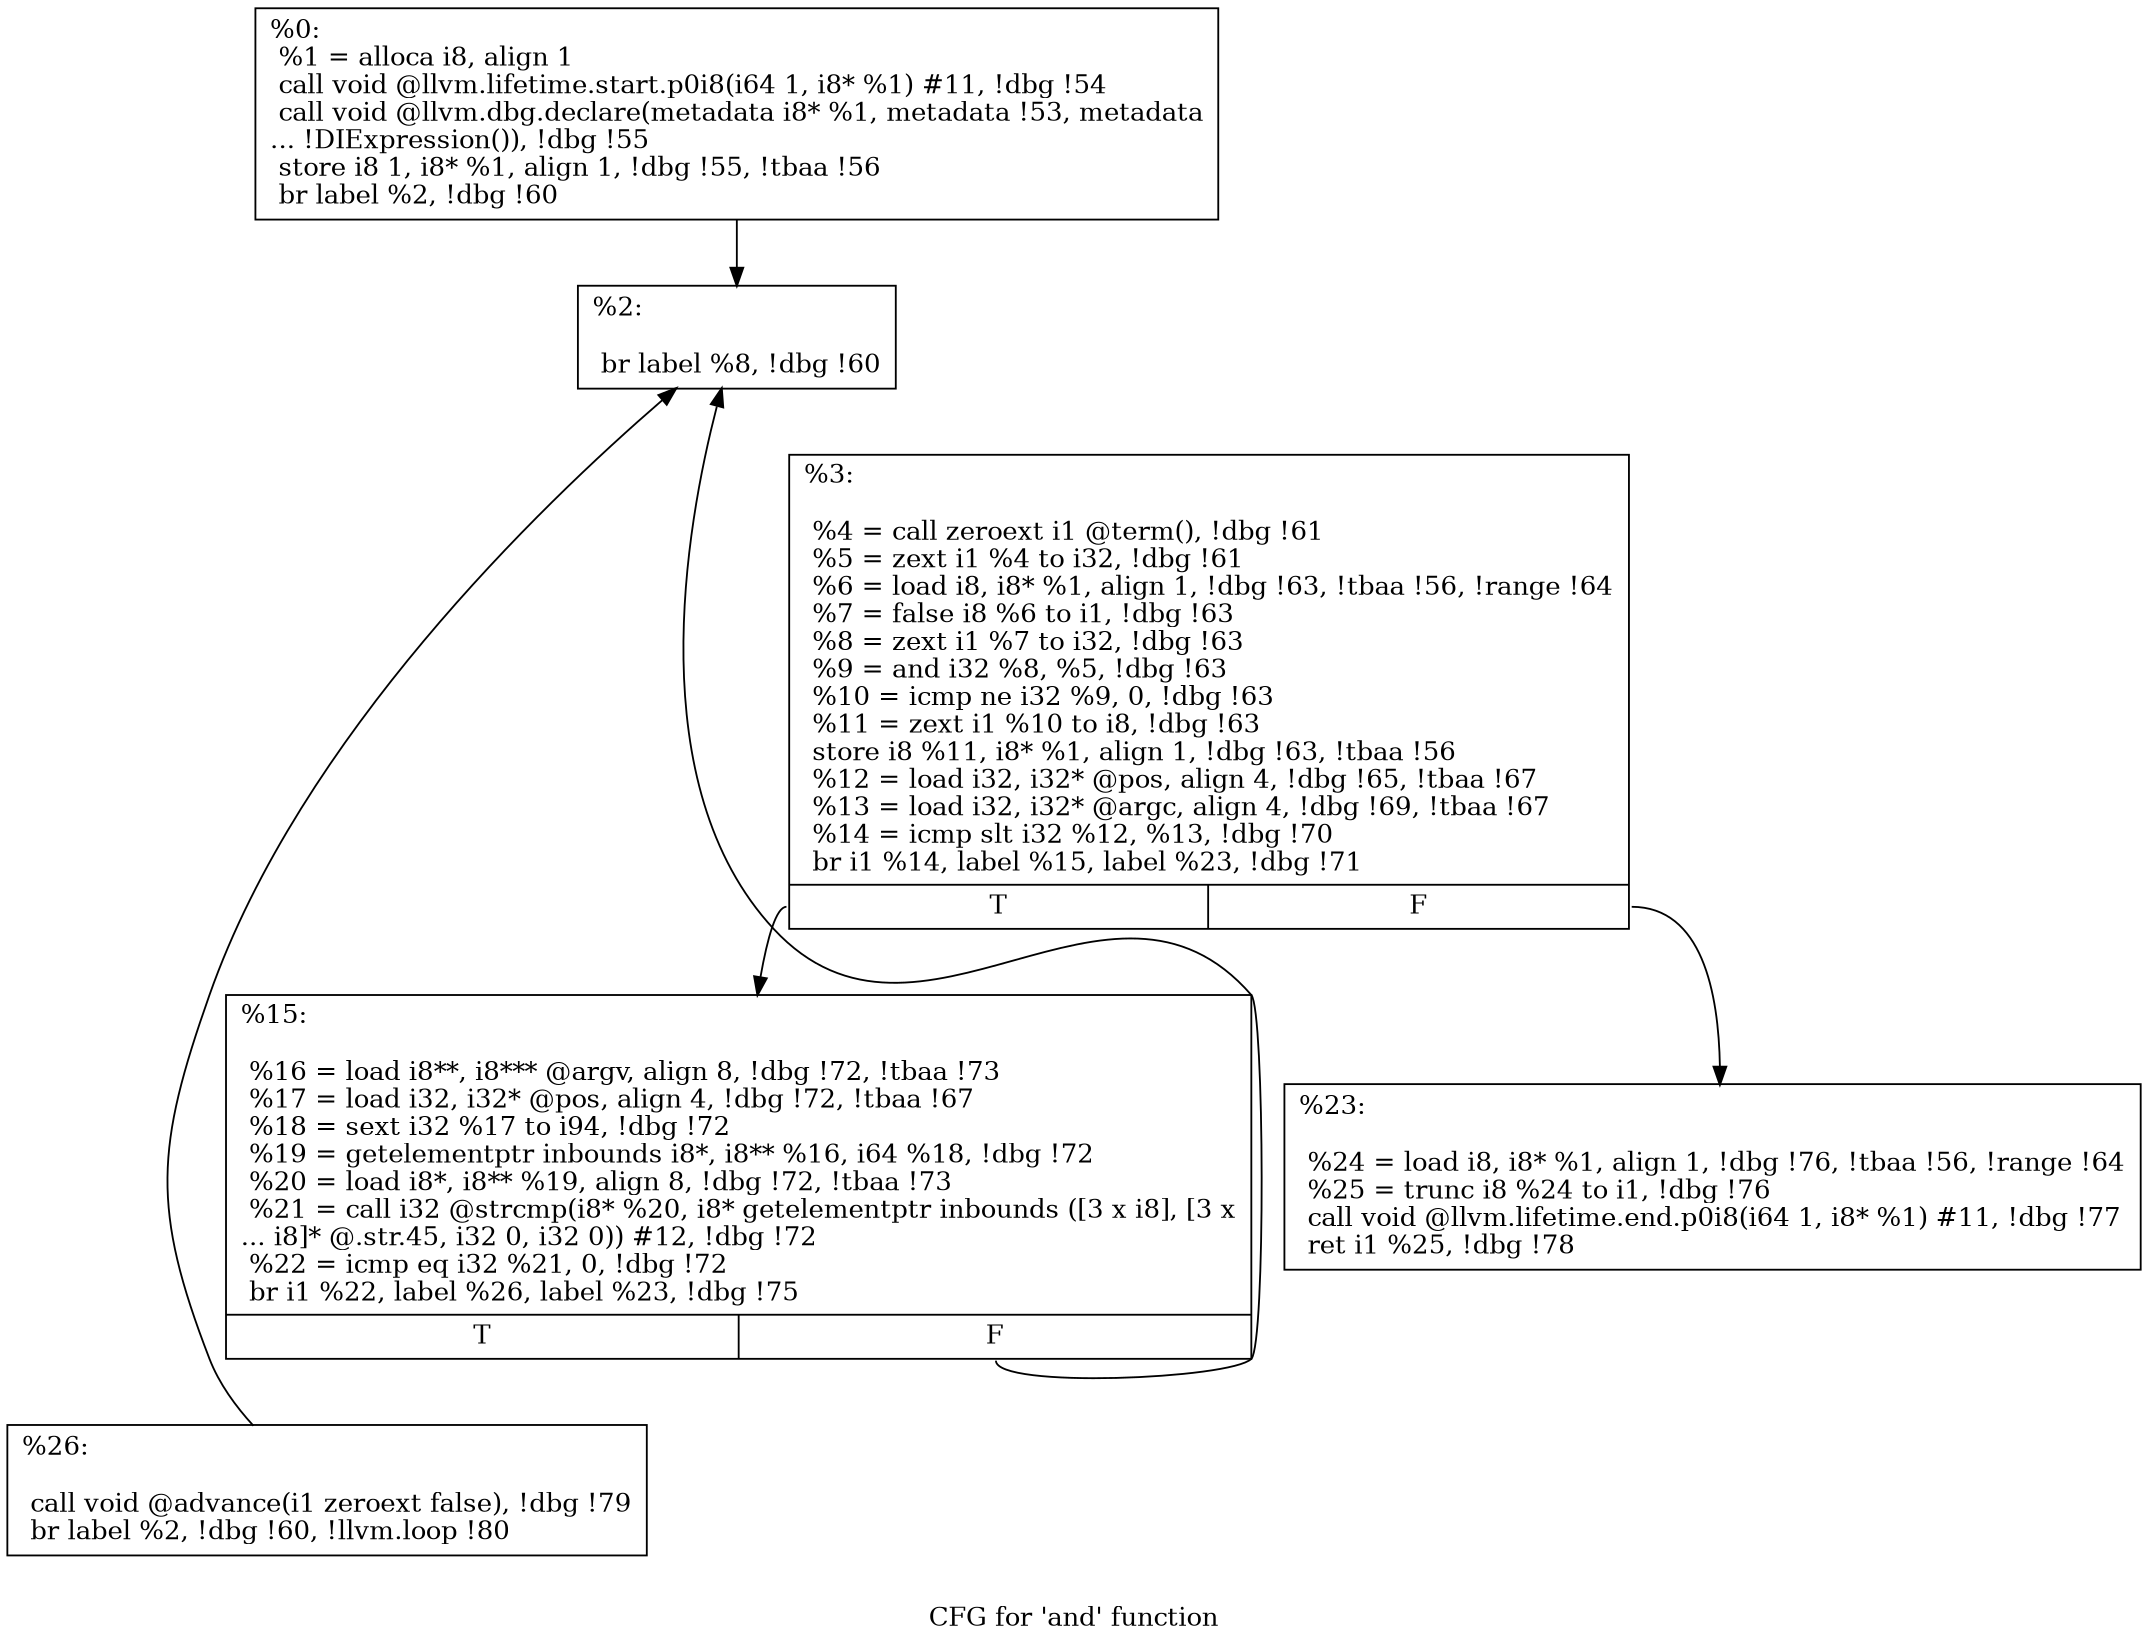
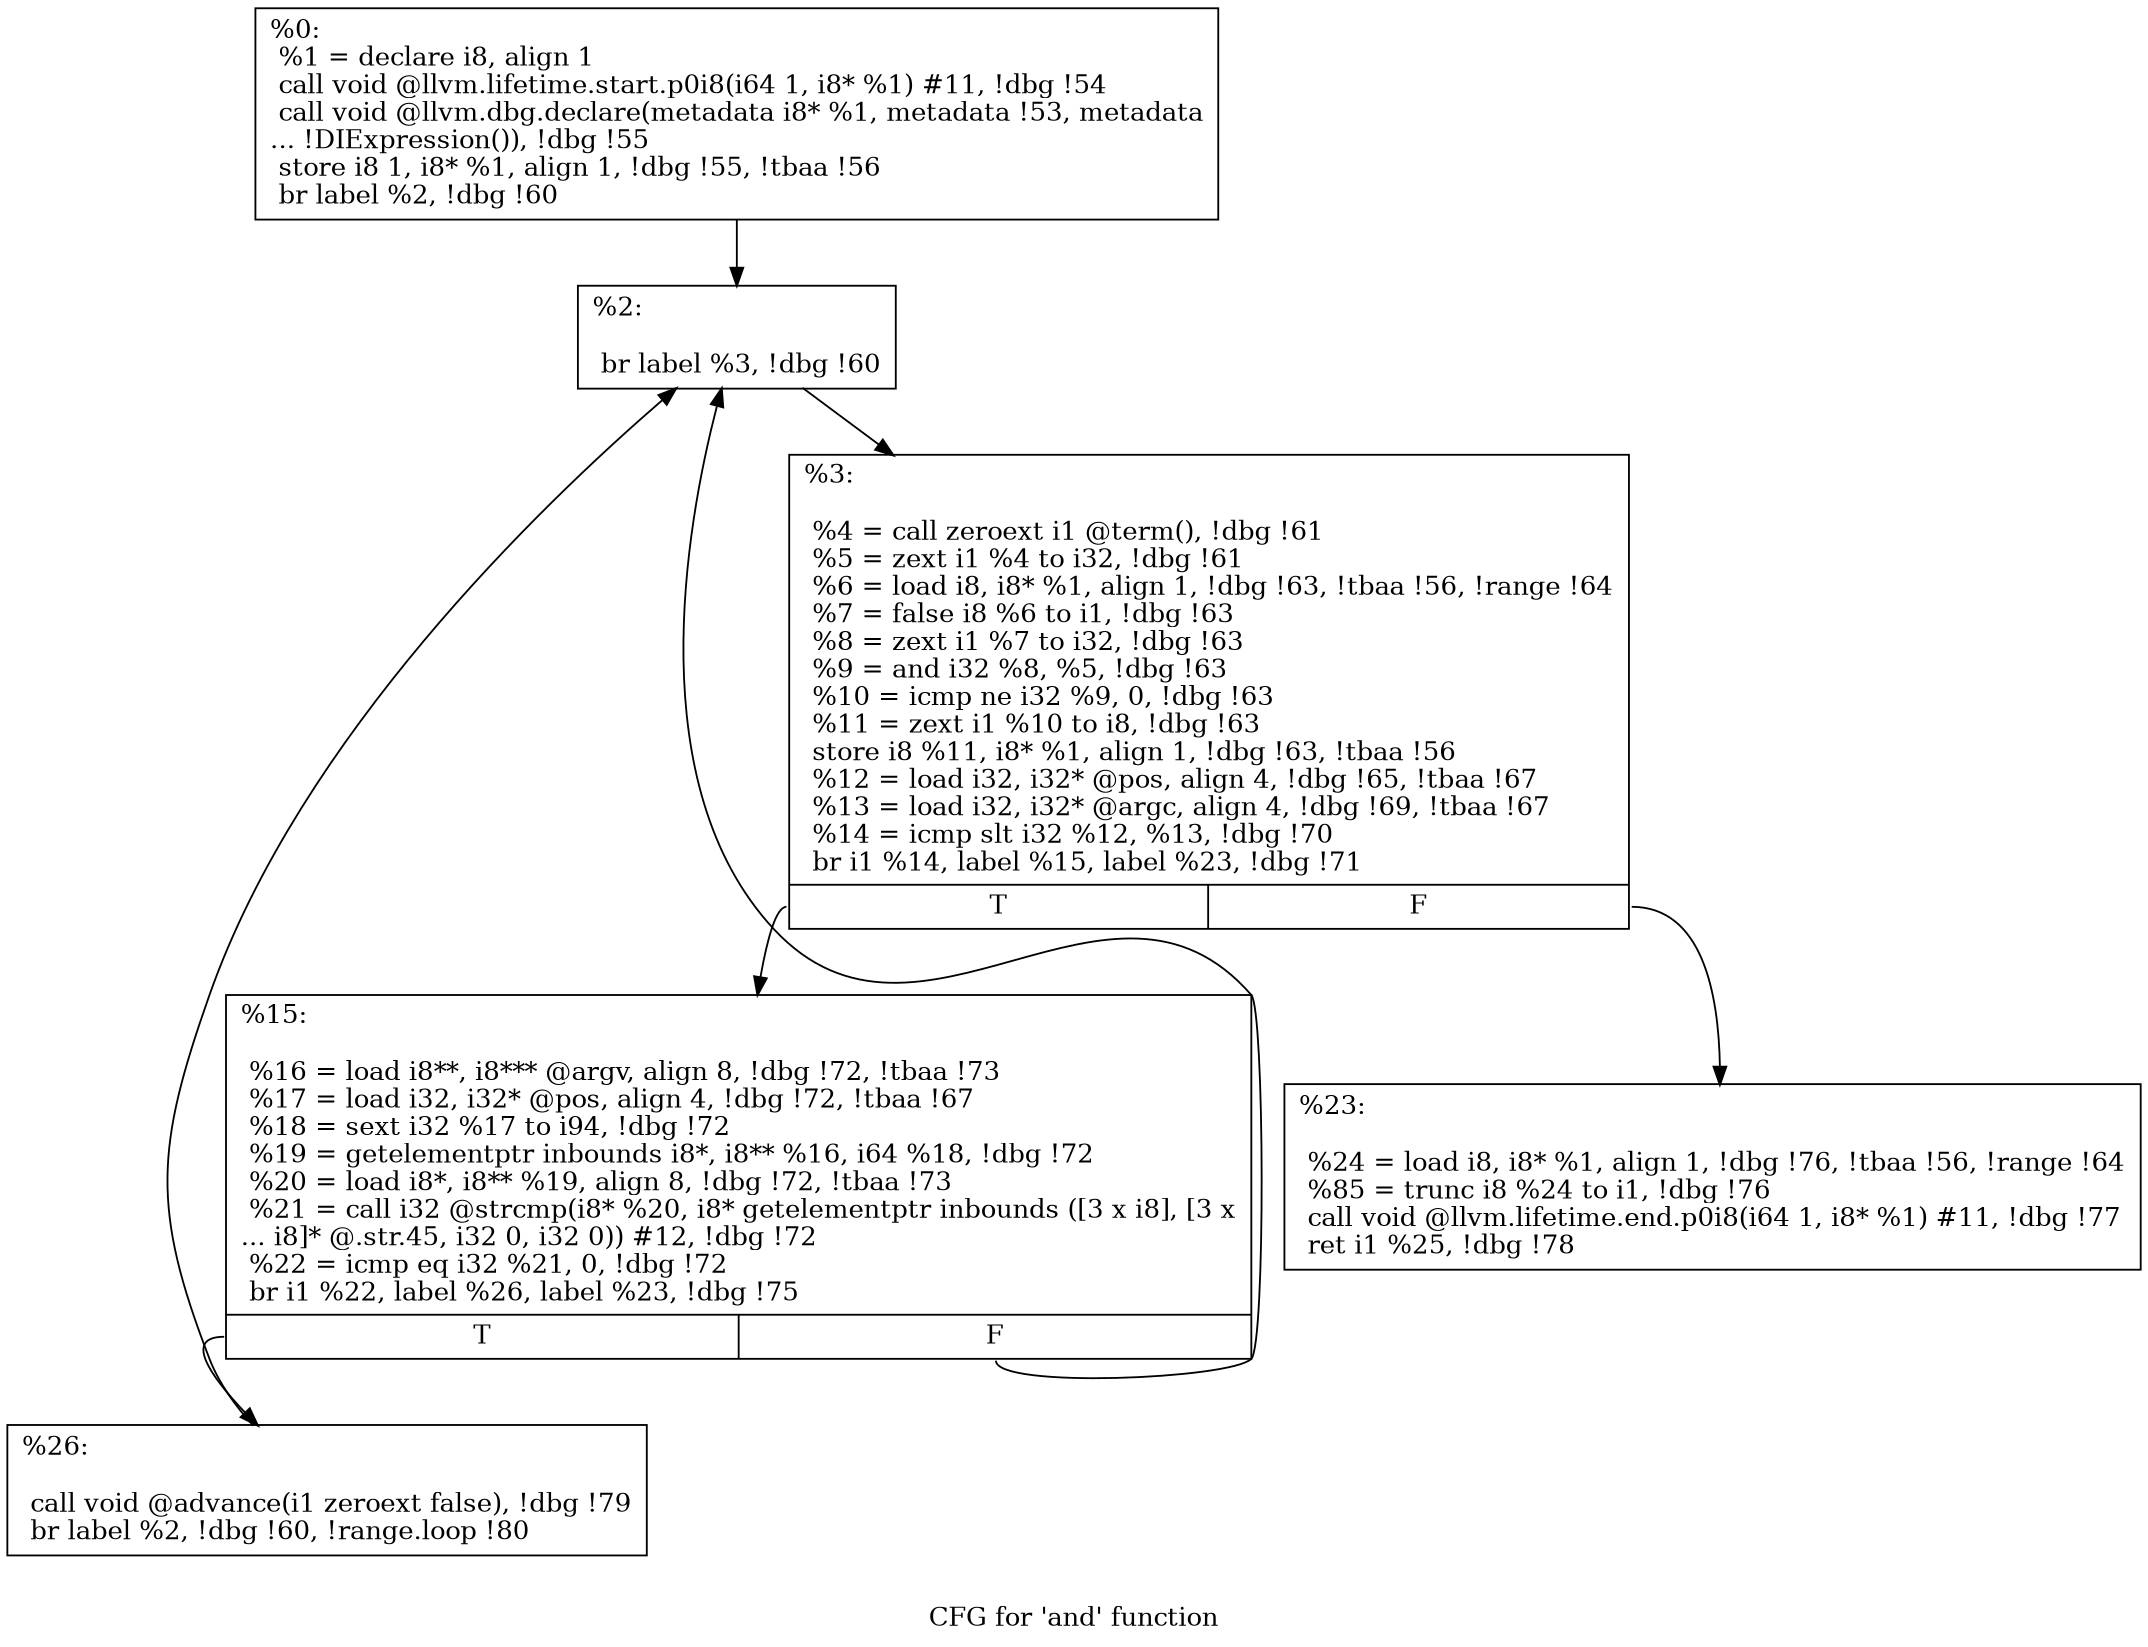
(423, 58) -> (433, 58)
(737, 365) -> (737, 365)
none -> (841, 416)
(1535, 1191) -> (1535, 1191)
none -> (212, 1372)
(266, 1532) -> (277, 1532)
